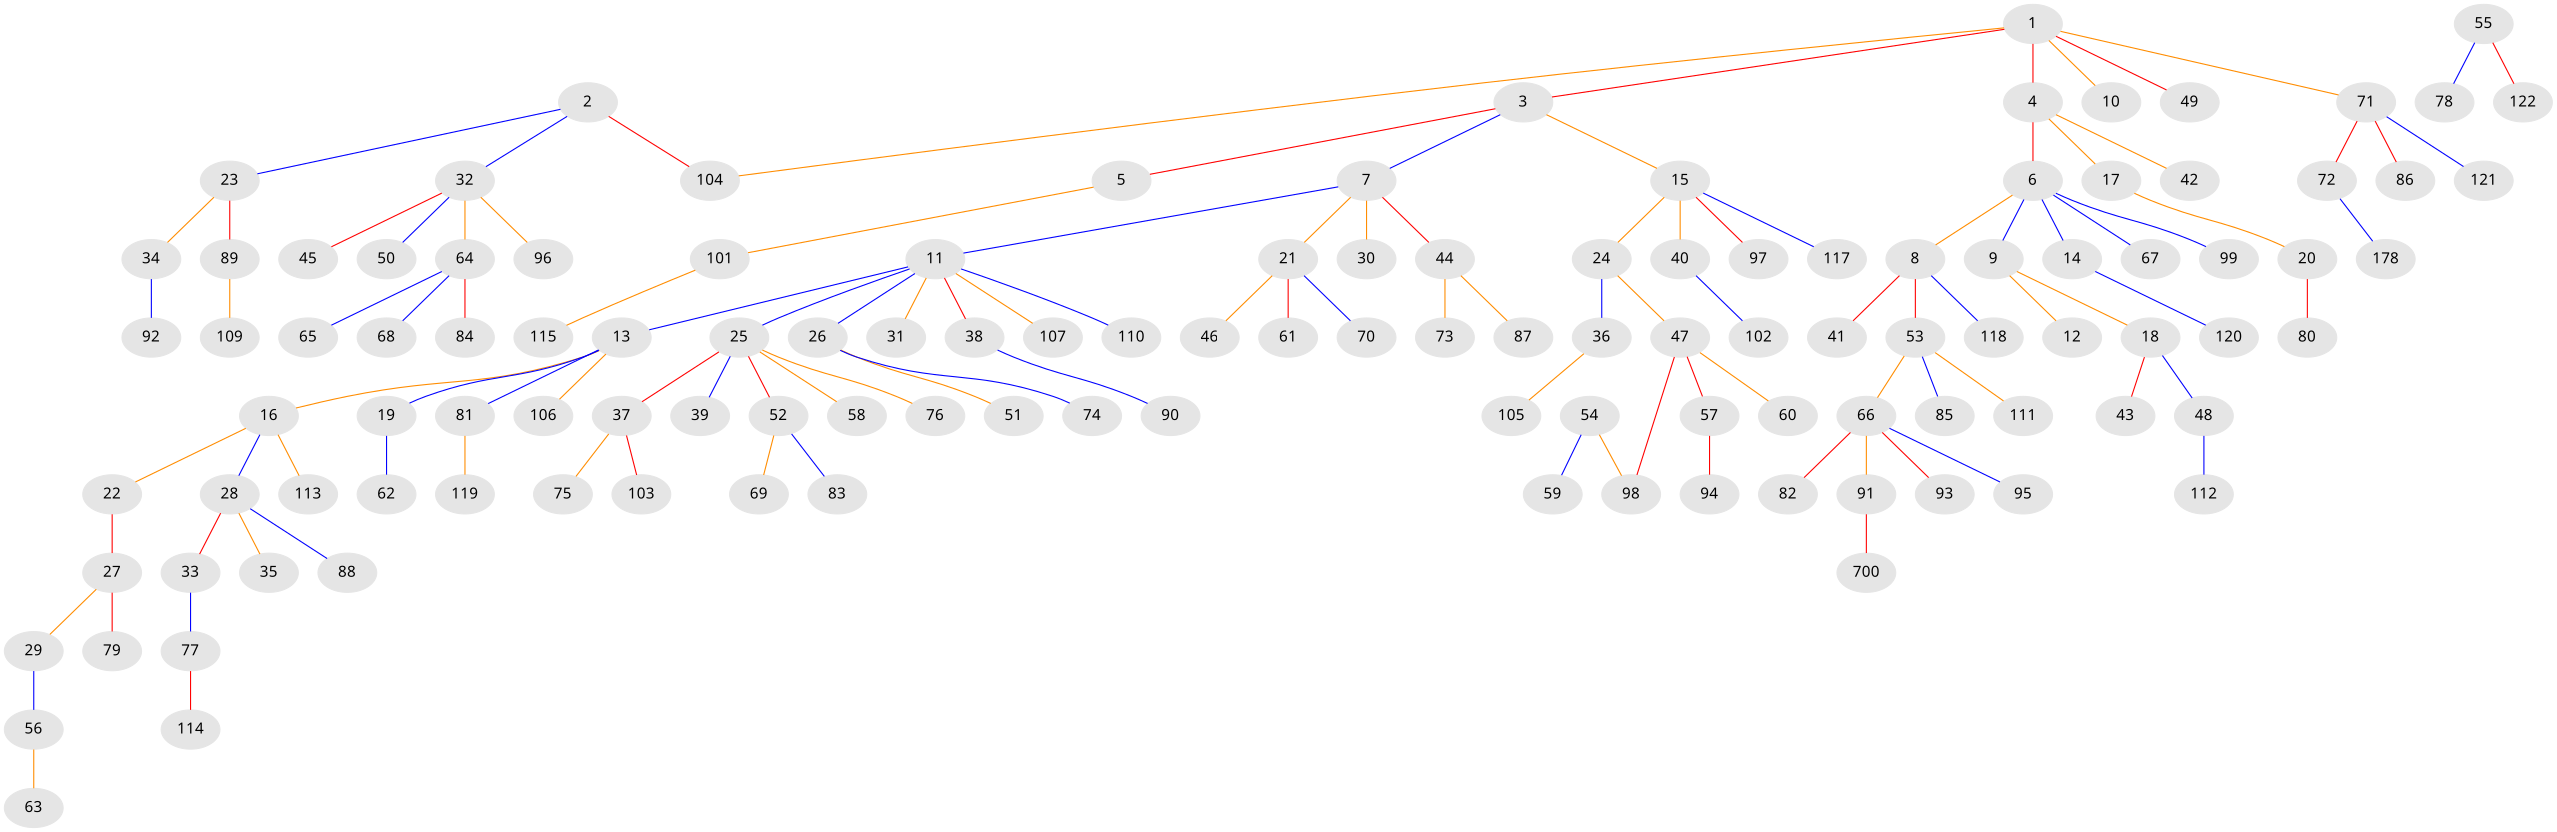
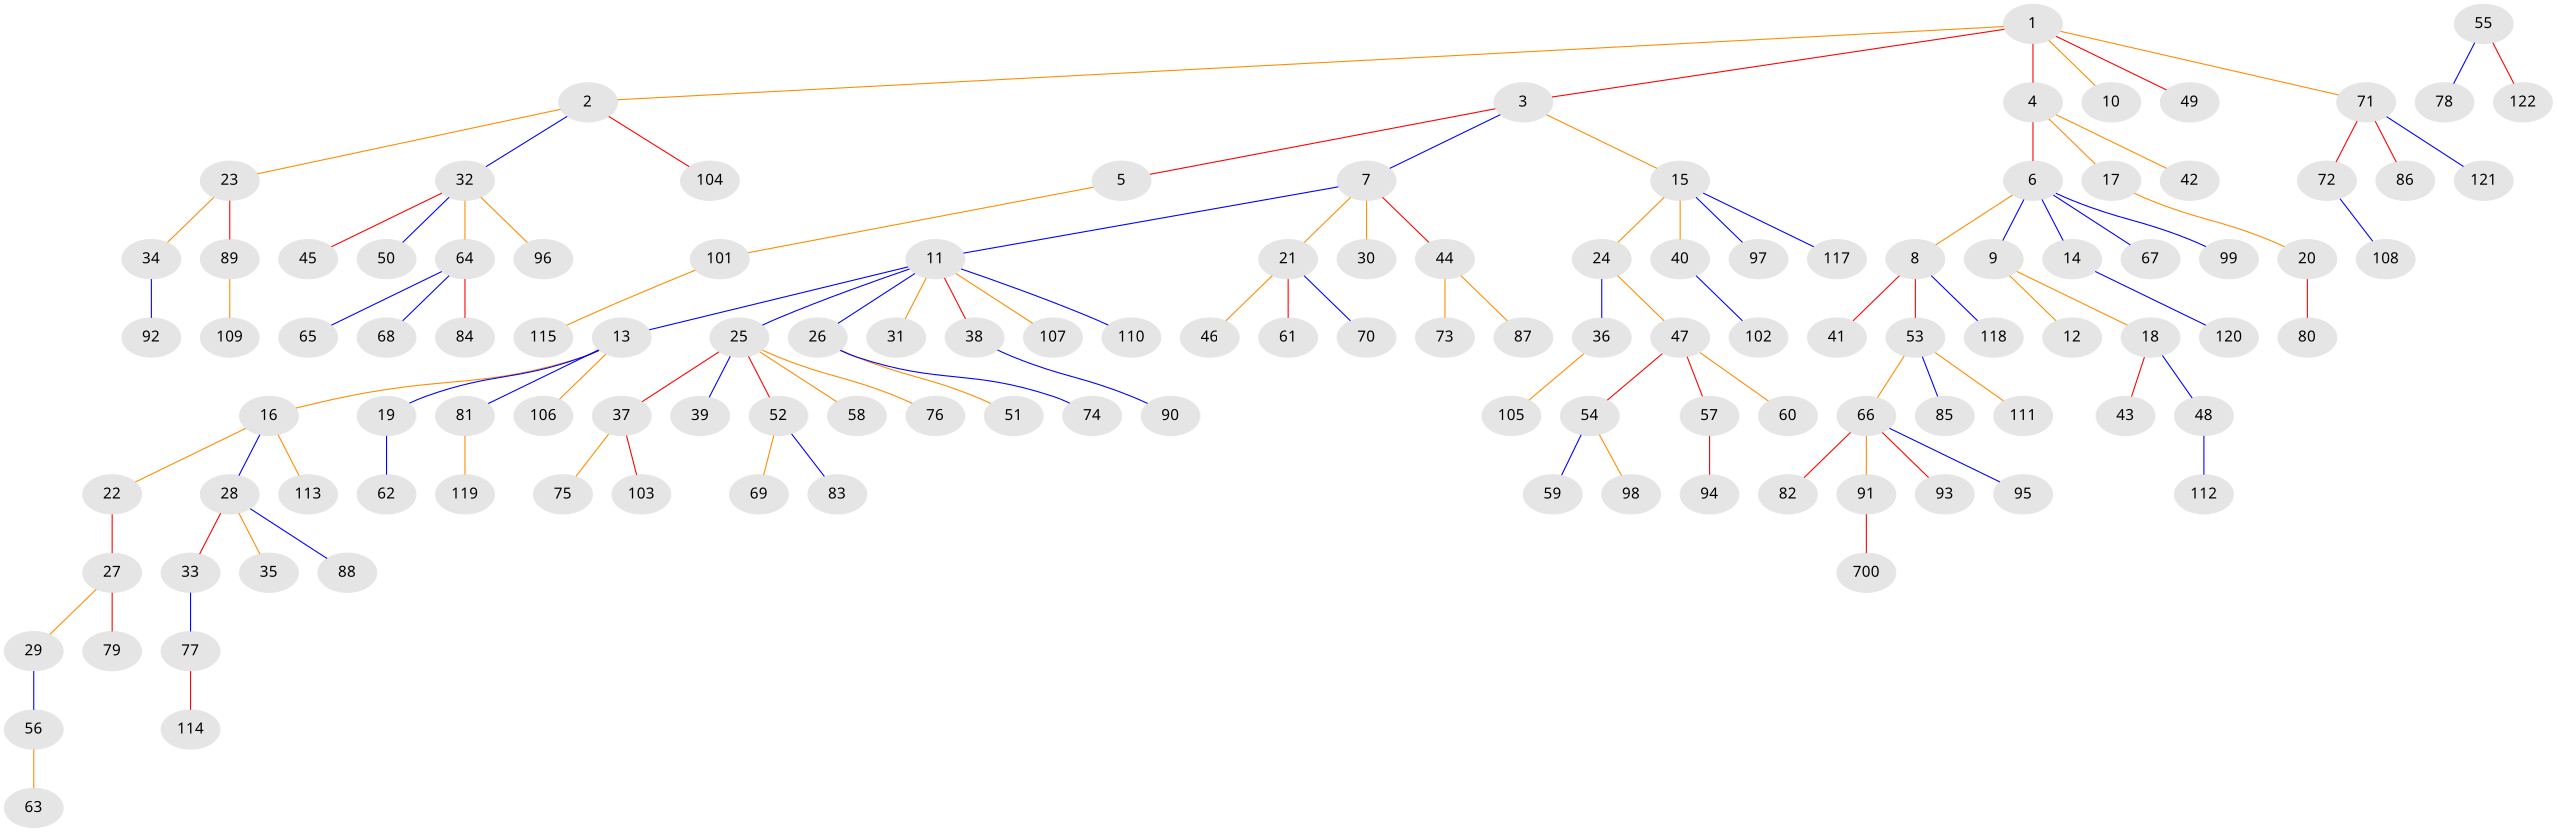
(1371, 96) -> (1310, 63)
(409, 142) -> (409, 142)
(1719, 220) -> (1719, 220)
(2386, 259) -> (2386, 259)
(1656, 416) -> (1635, 377)
